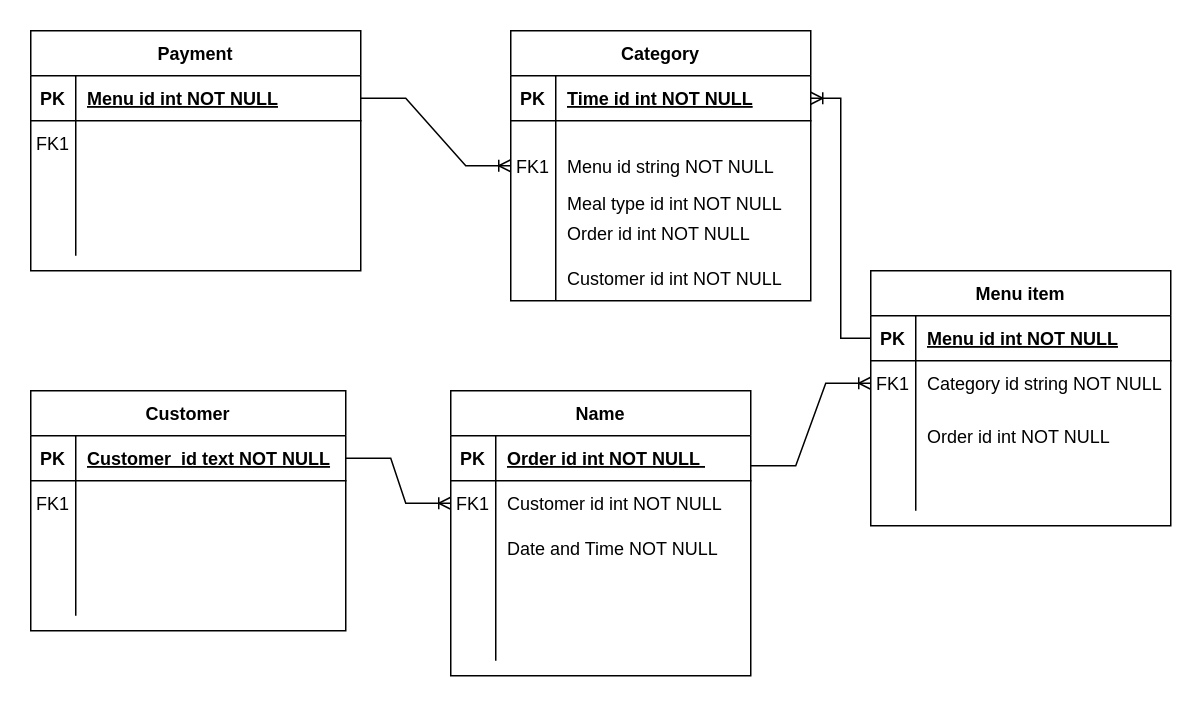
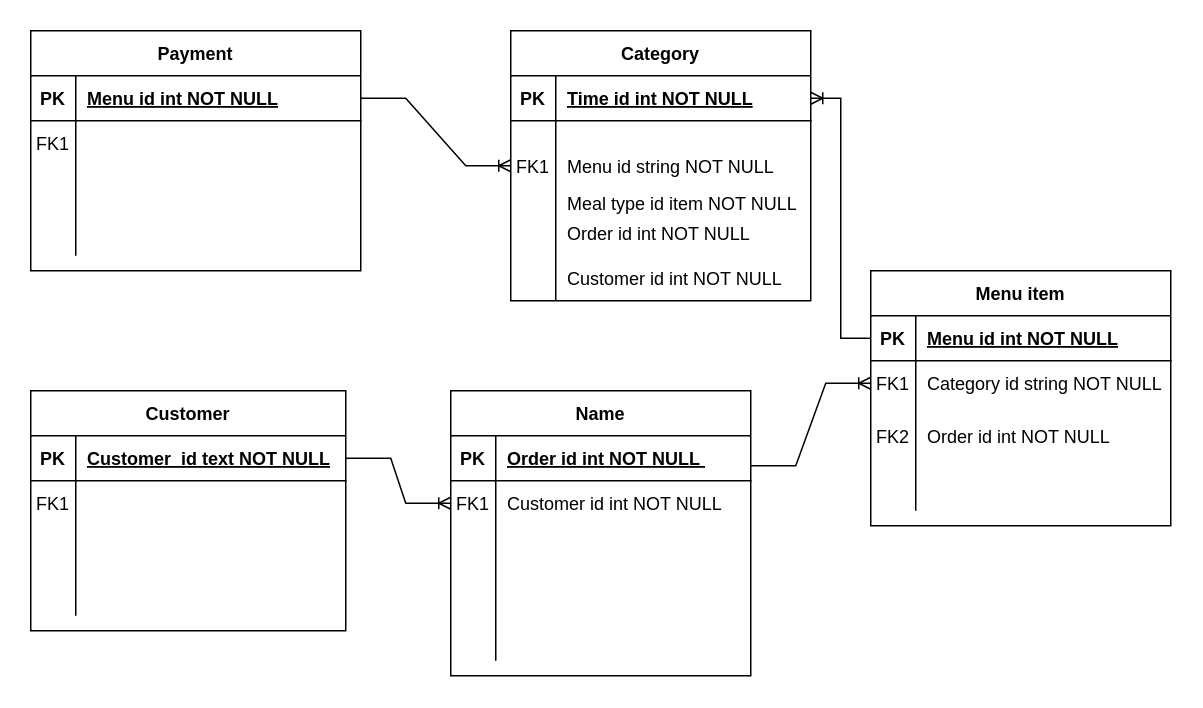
(674, 204) -> (679, 204)
none -> (893, 436)
(623, 548) -> none
